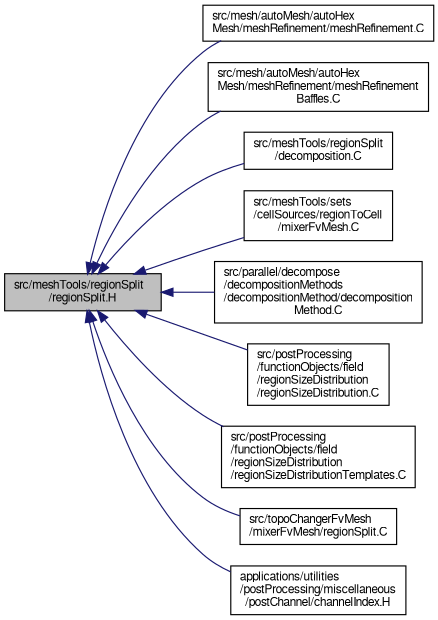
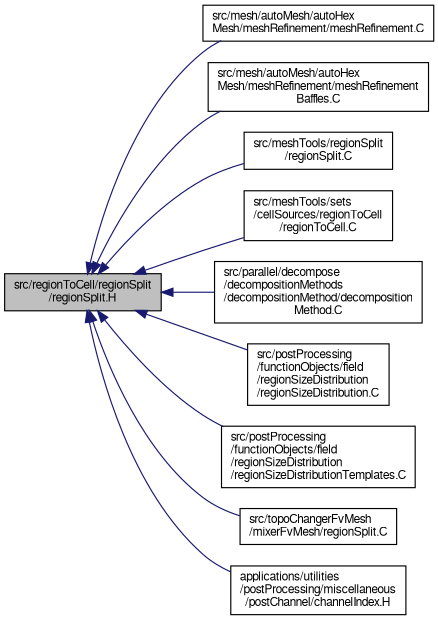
(318, 151) -> (318, 151)
(318, 216) -> (318, 216)
(83, 292) -> (83, 292)
